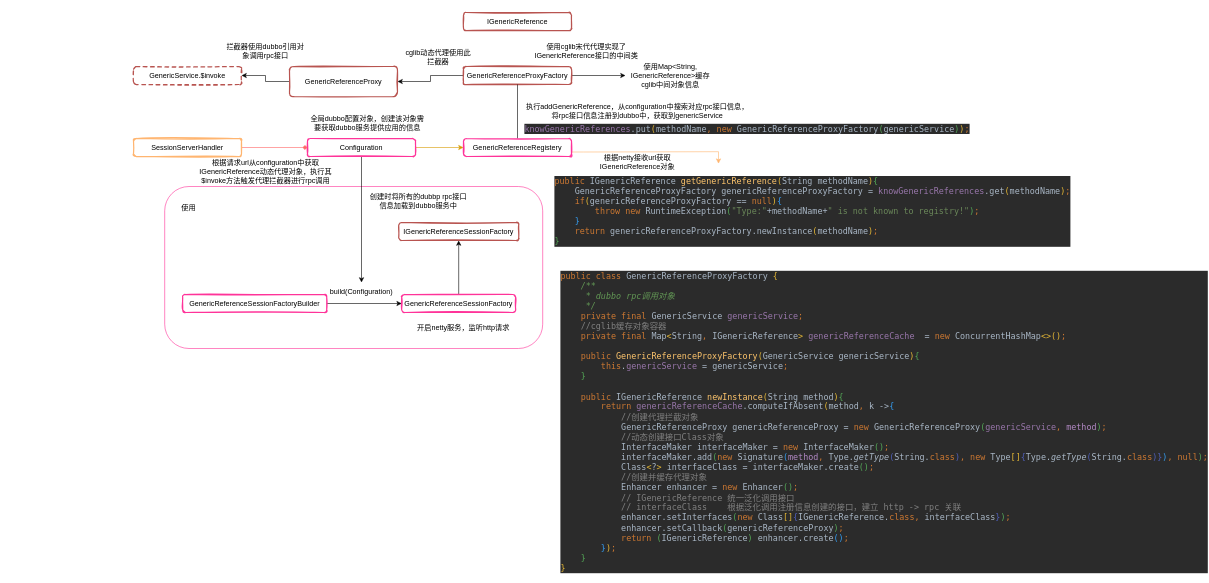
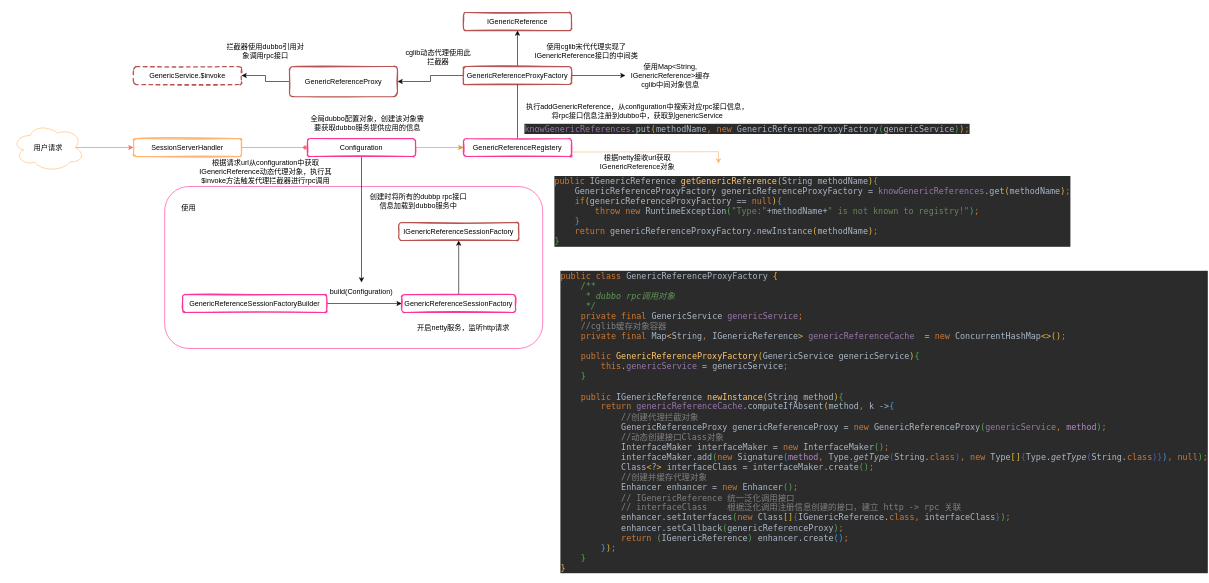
none -> (518, 49)
none -> (48, 147)
none -> (102, 147)
